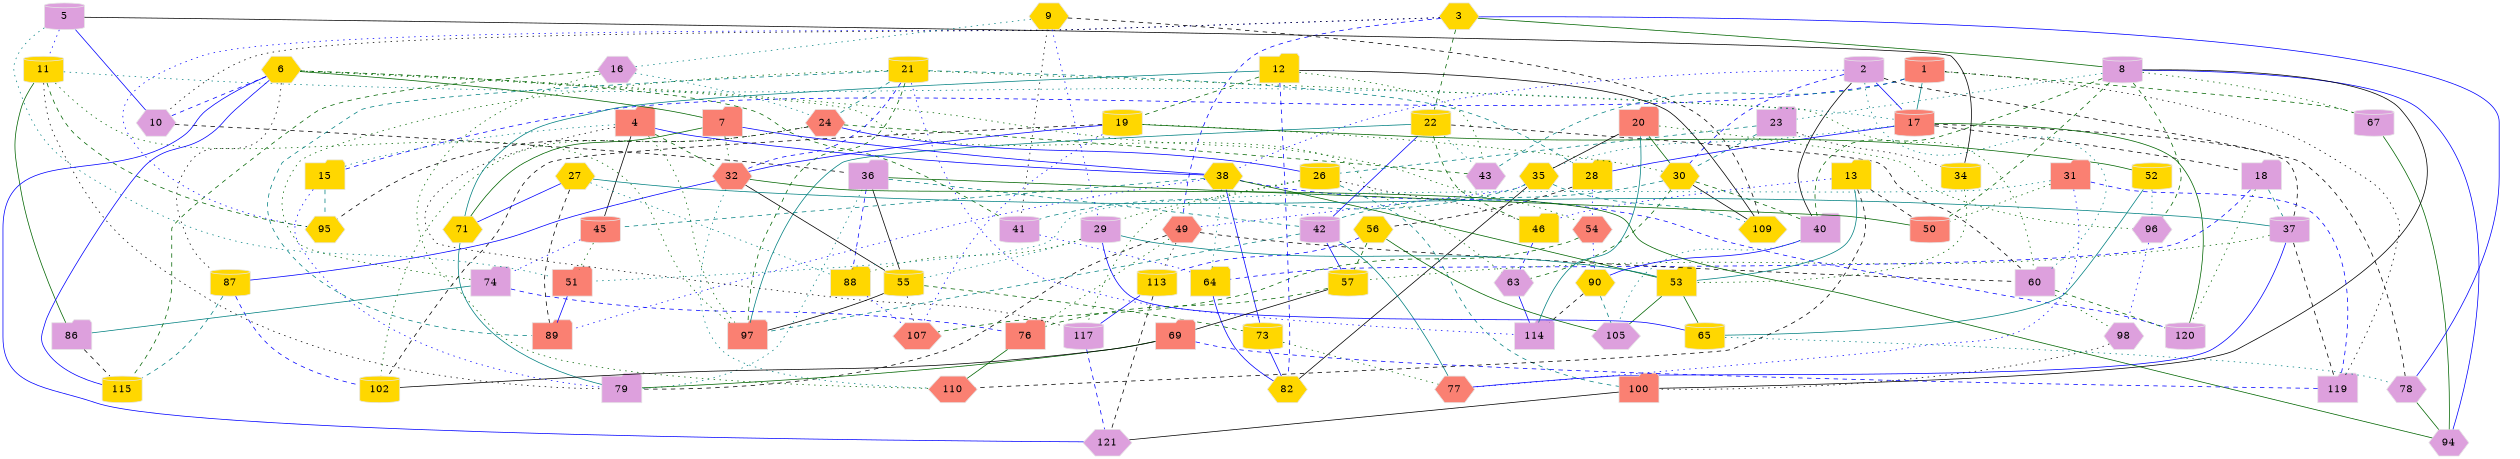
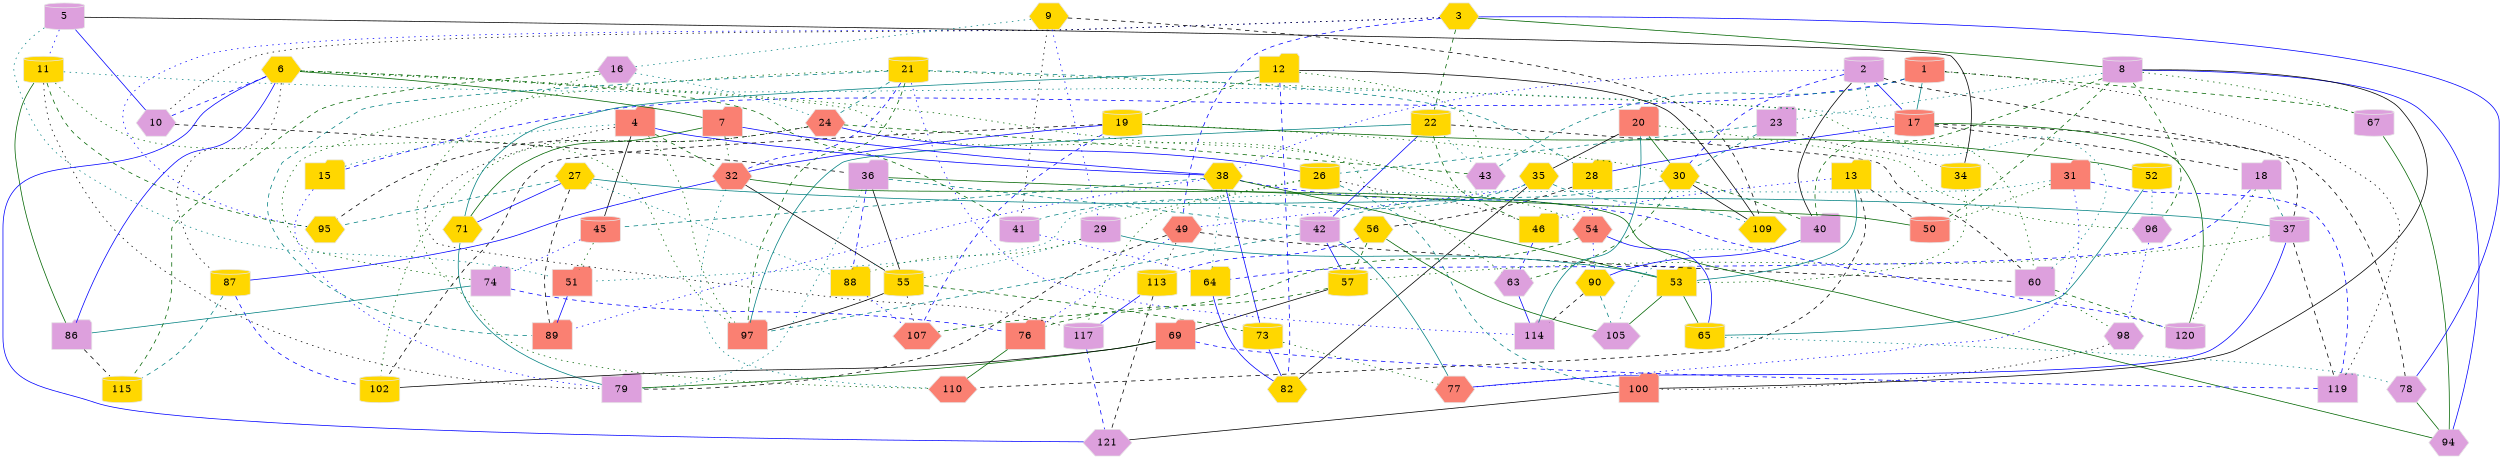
(1722, 142) -> none
(325, 203) -> (461, 201)
(112, 208) -> (161, 177)
(1001, 208) -> (1001, 208)
(1119, 272) -> (1113, 277)
(1361, 318) -> (1673, 250)
